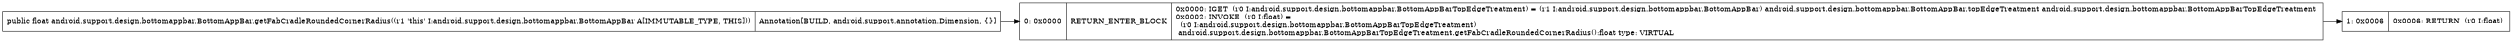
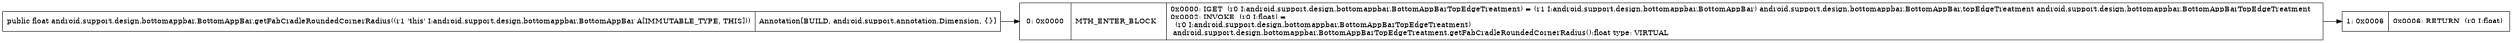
(1119, 21) -> (1116, 21)
